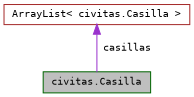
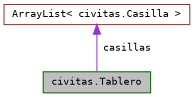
(97, 82) -> (97, 82)
